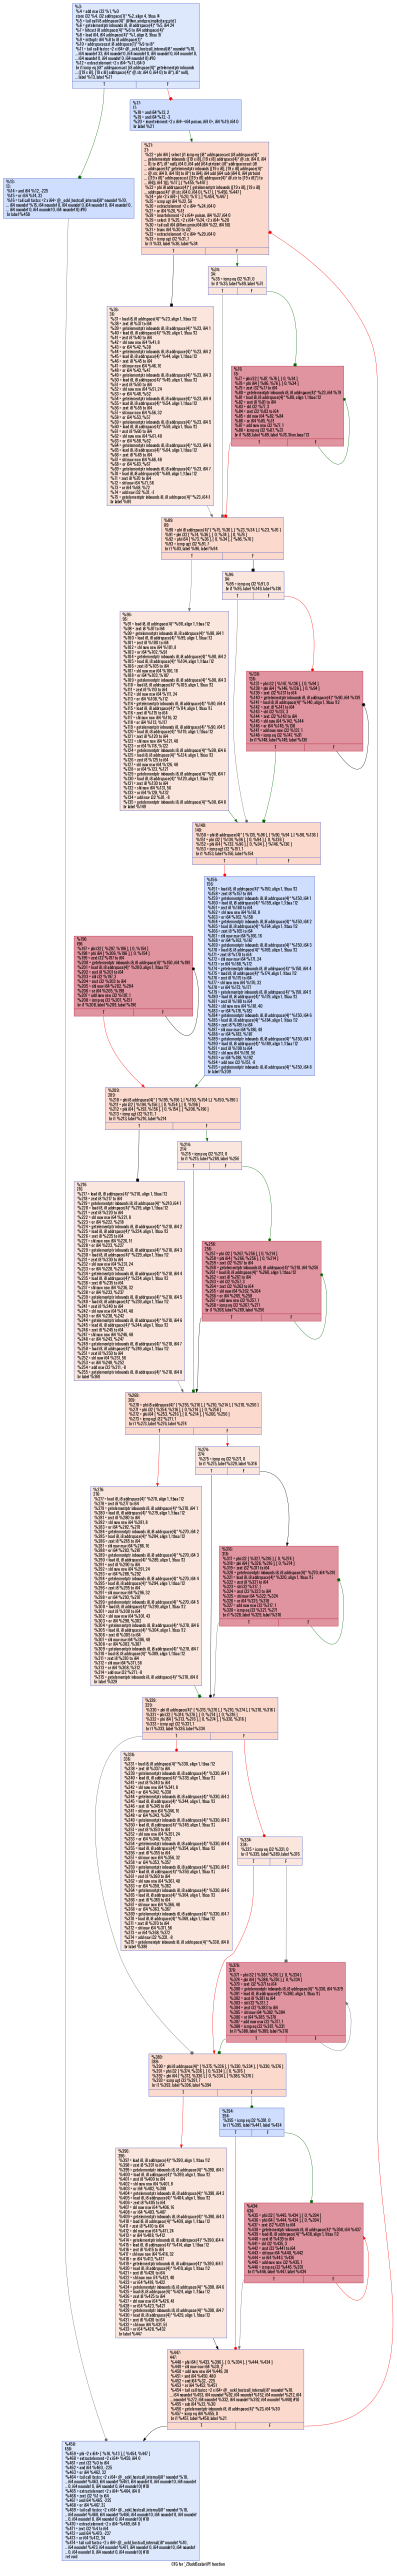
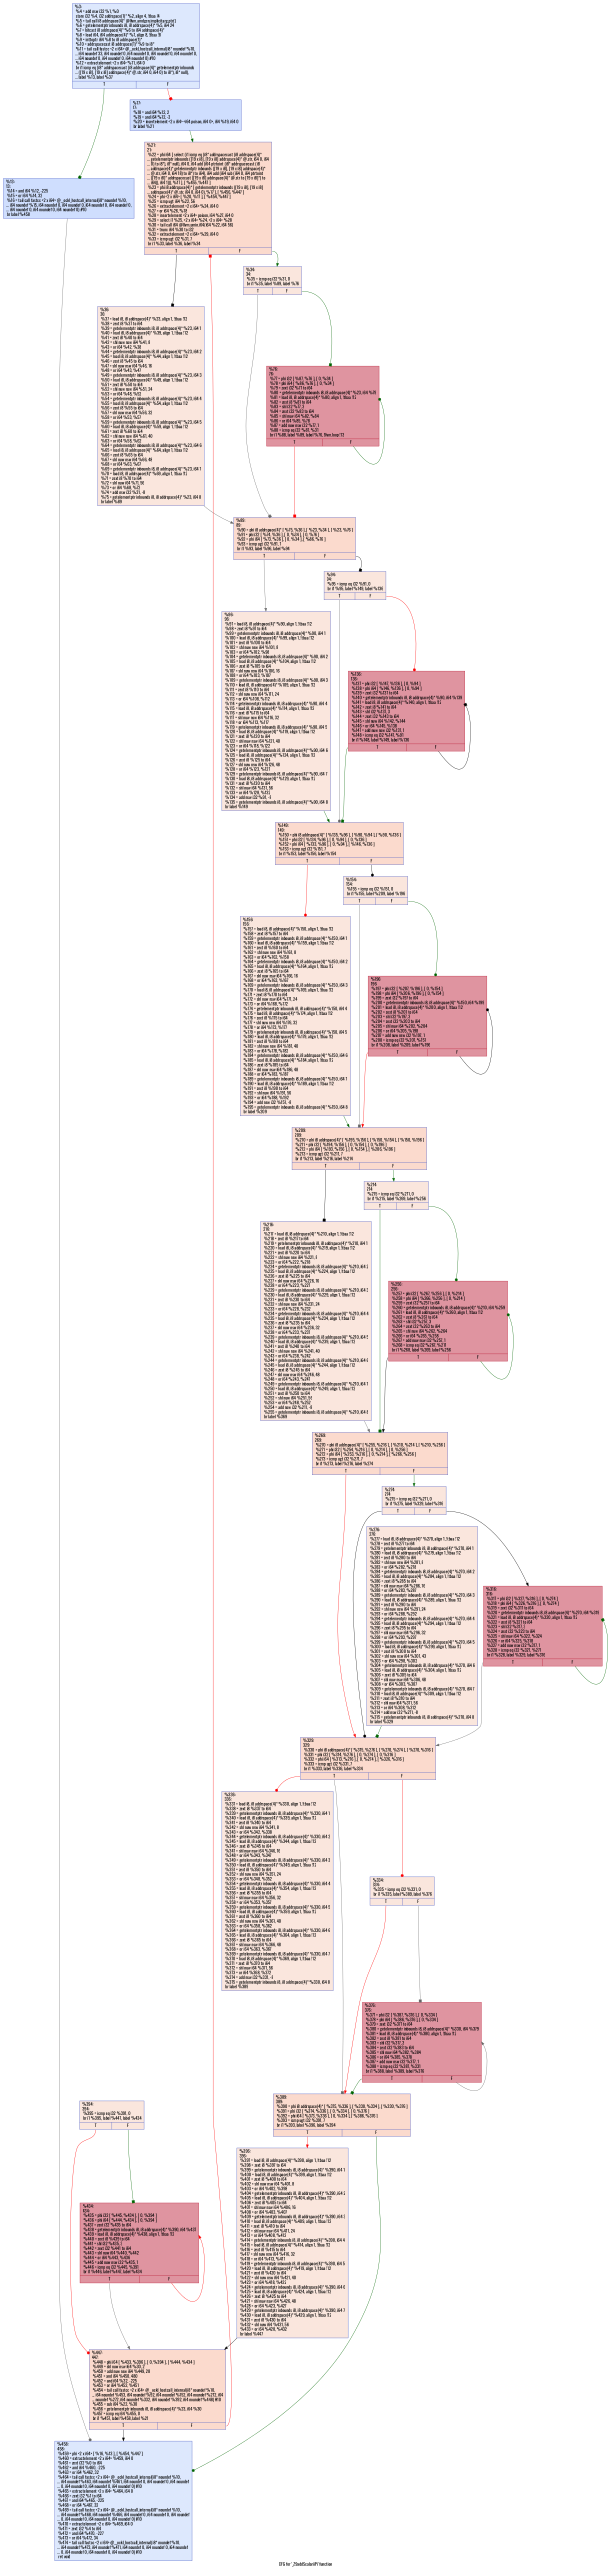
(94, 77) -> (94, 77)
none -> (376, 891)
(259, 976) -> (295, 1016)
(228, 1439) -> (414, 1479)
(159, 1459) -> (338, 1605)
(252, 2101) -> (351, 2338)
(252, 2122) -> (112, 2115)
(146, 2278) -> (268, 2278)
